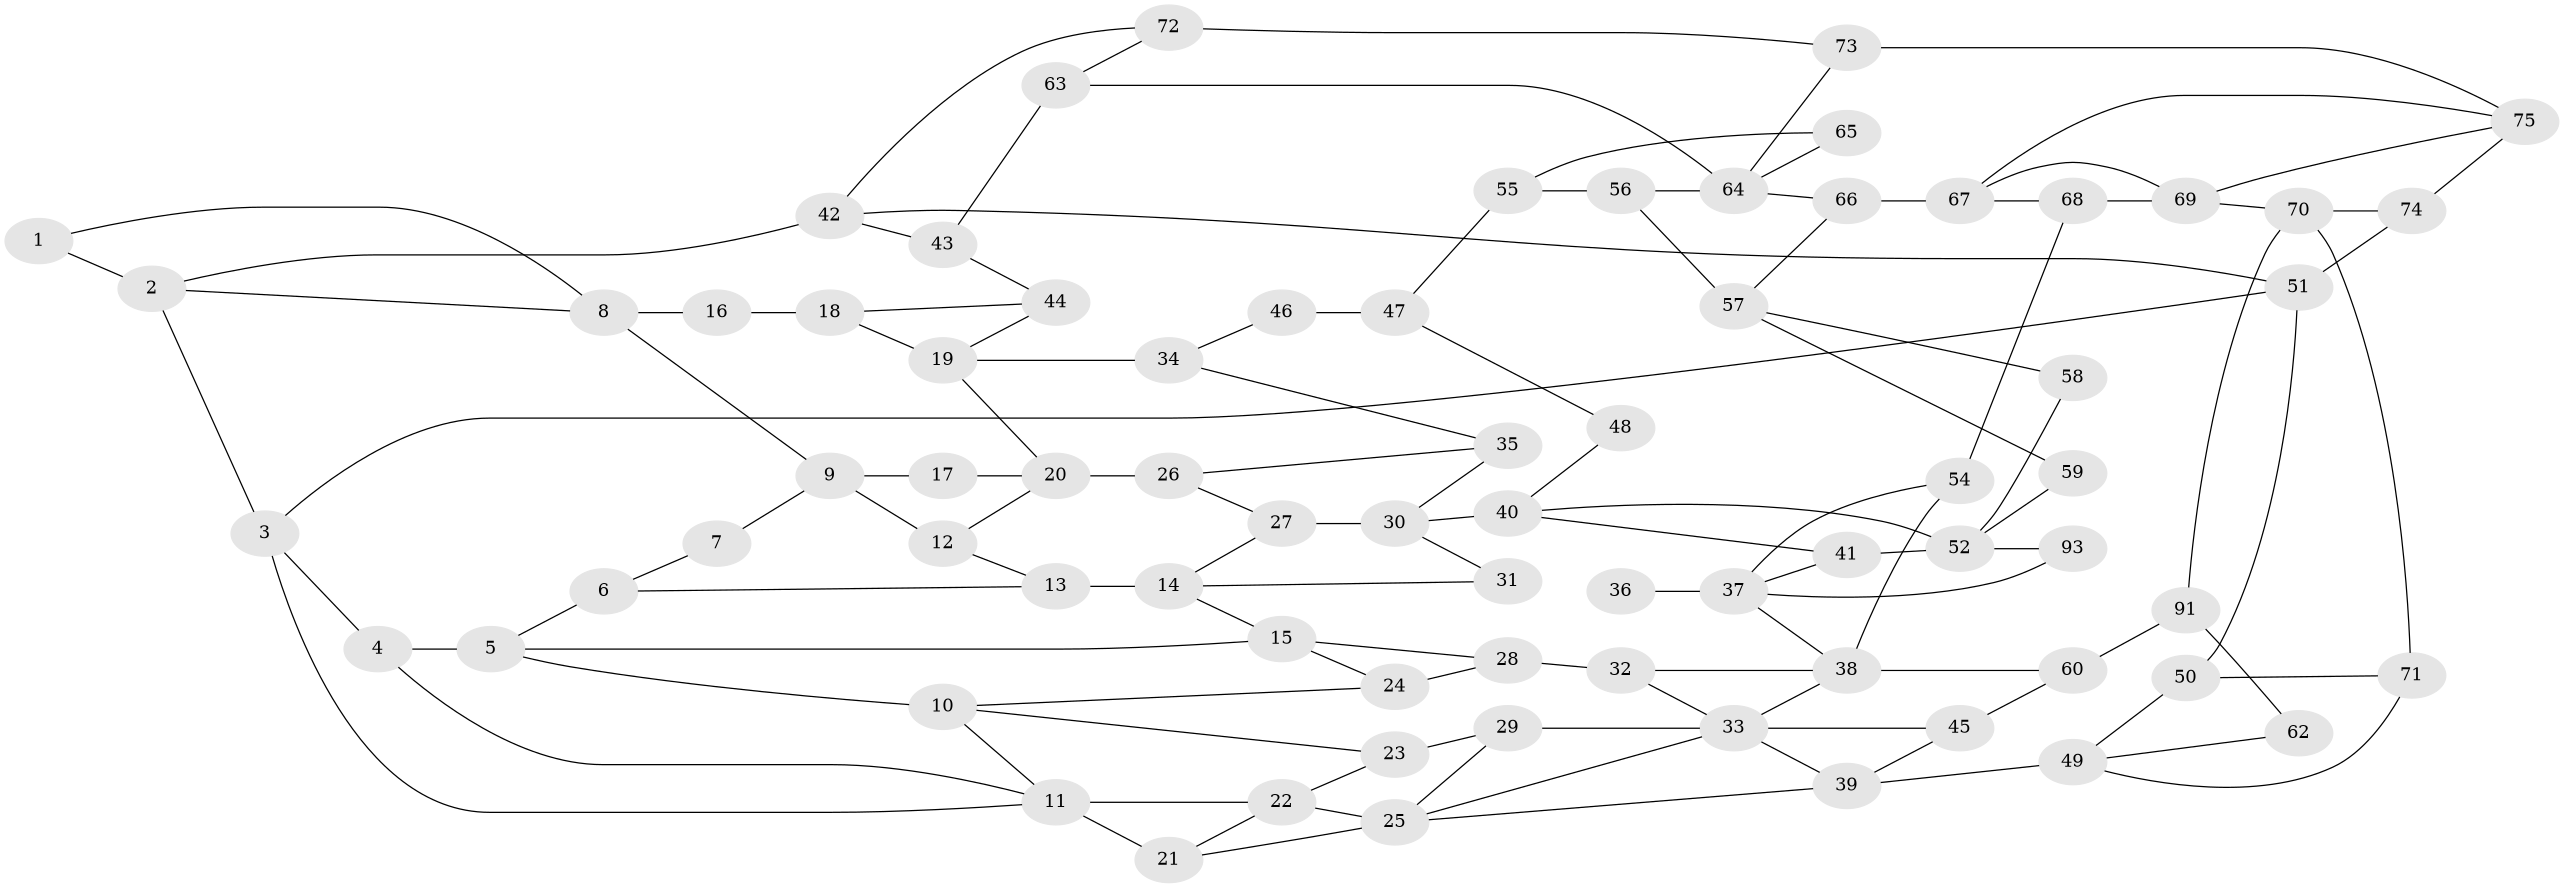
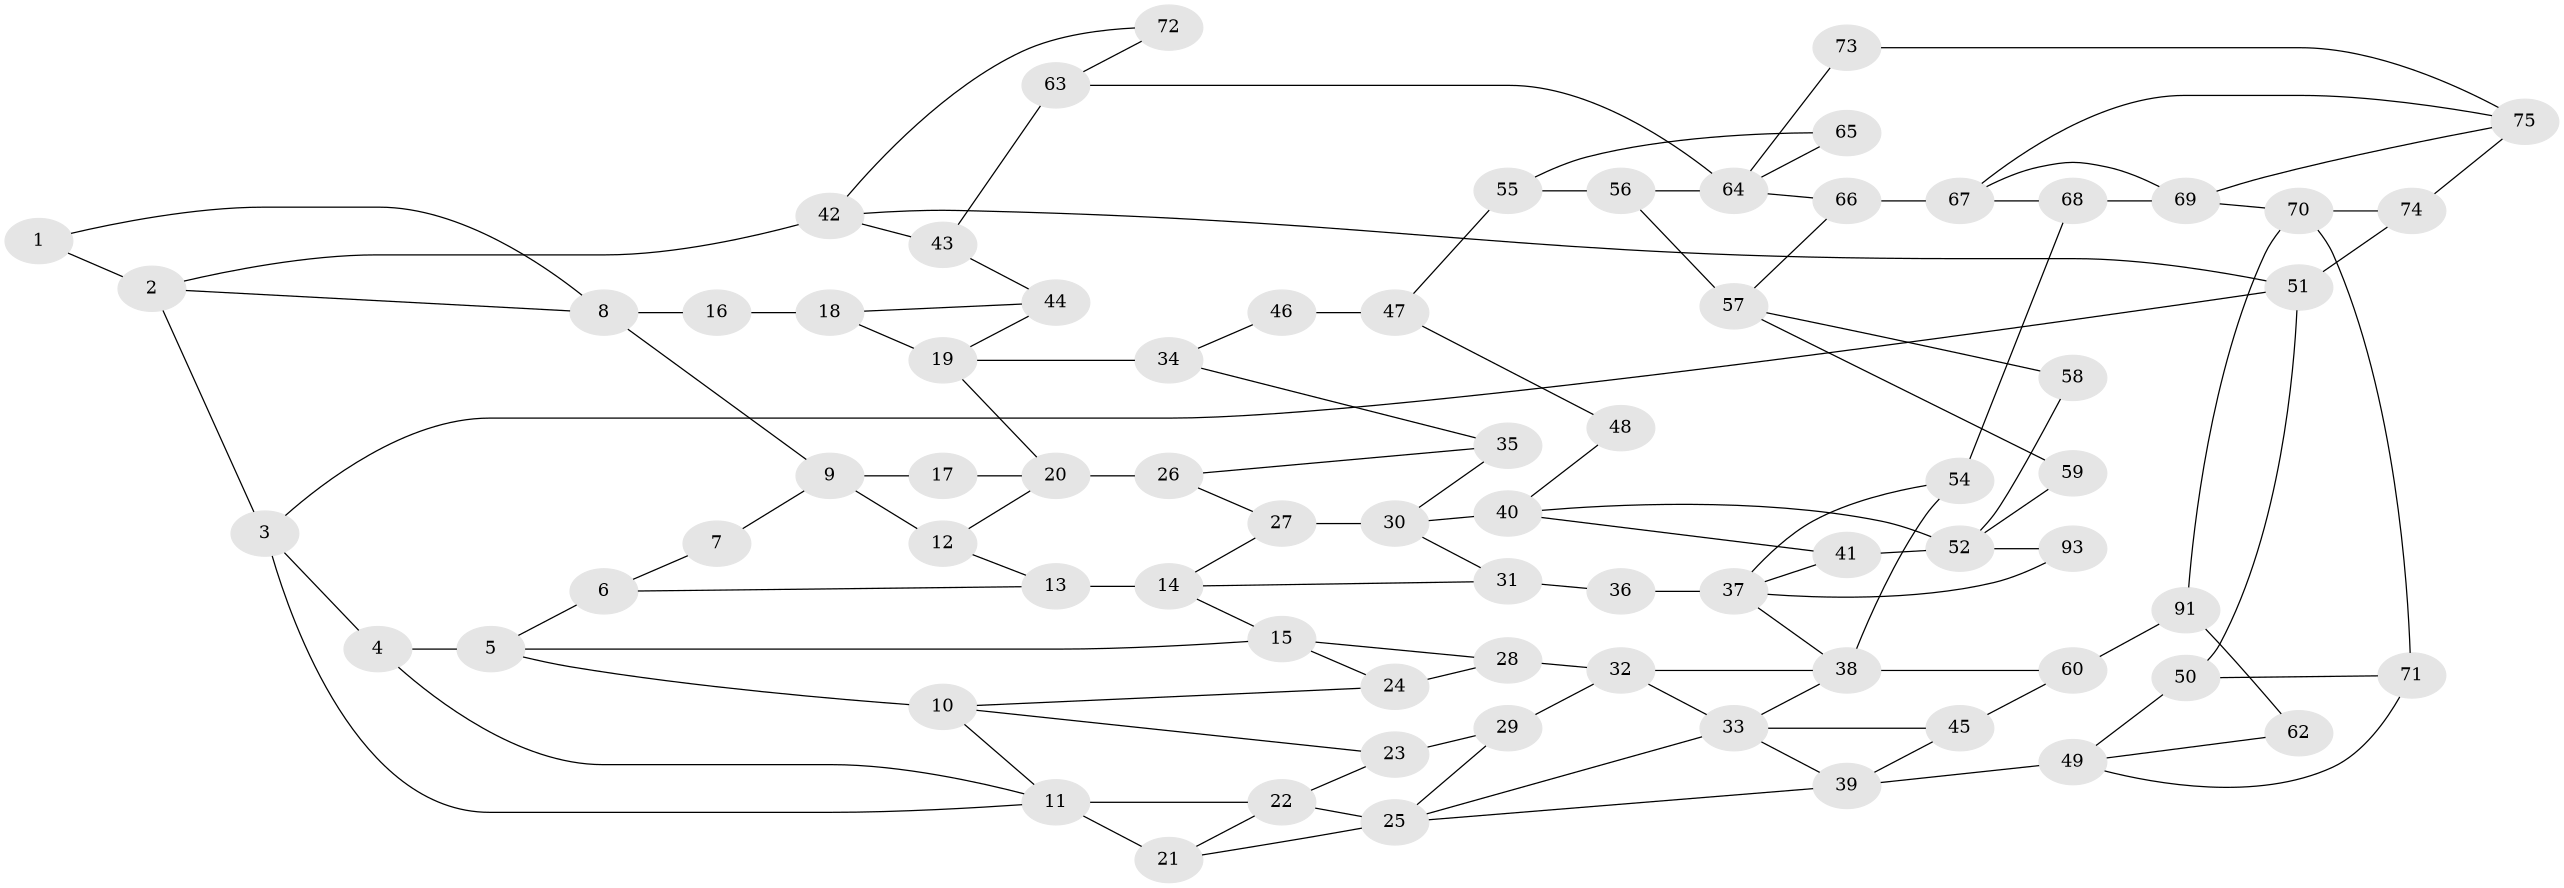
(1508, 33) -> none
none -> (1564, 586)
(1621, 728) -> (1565, 699)
